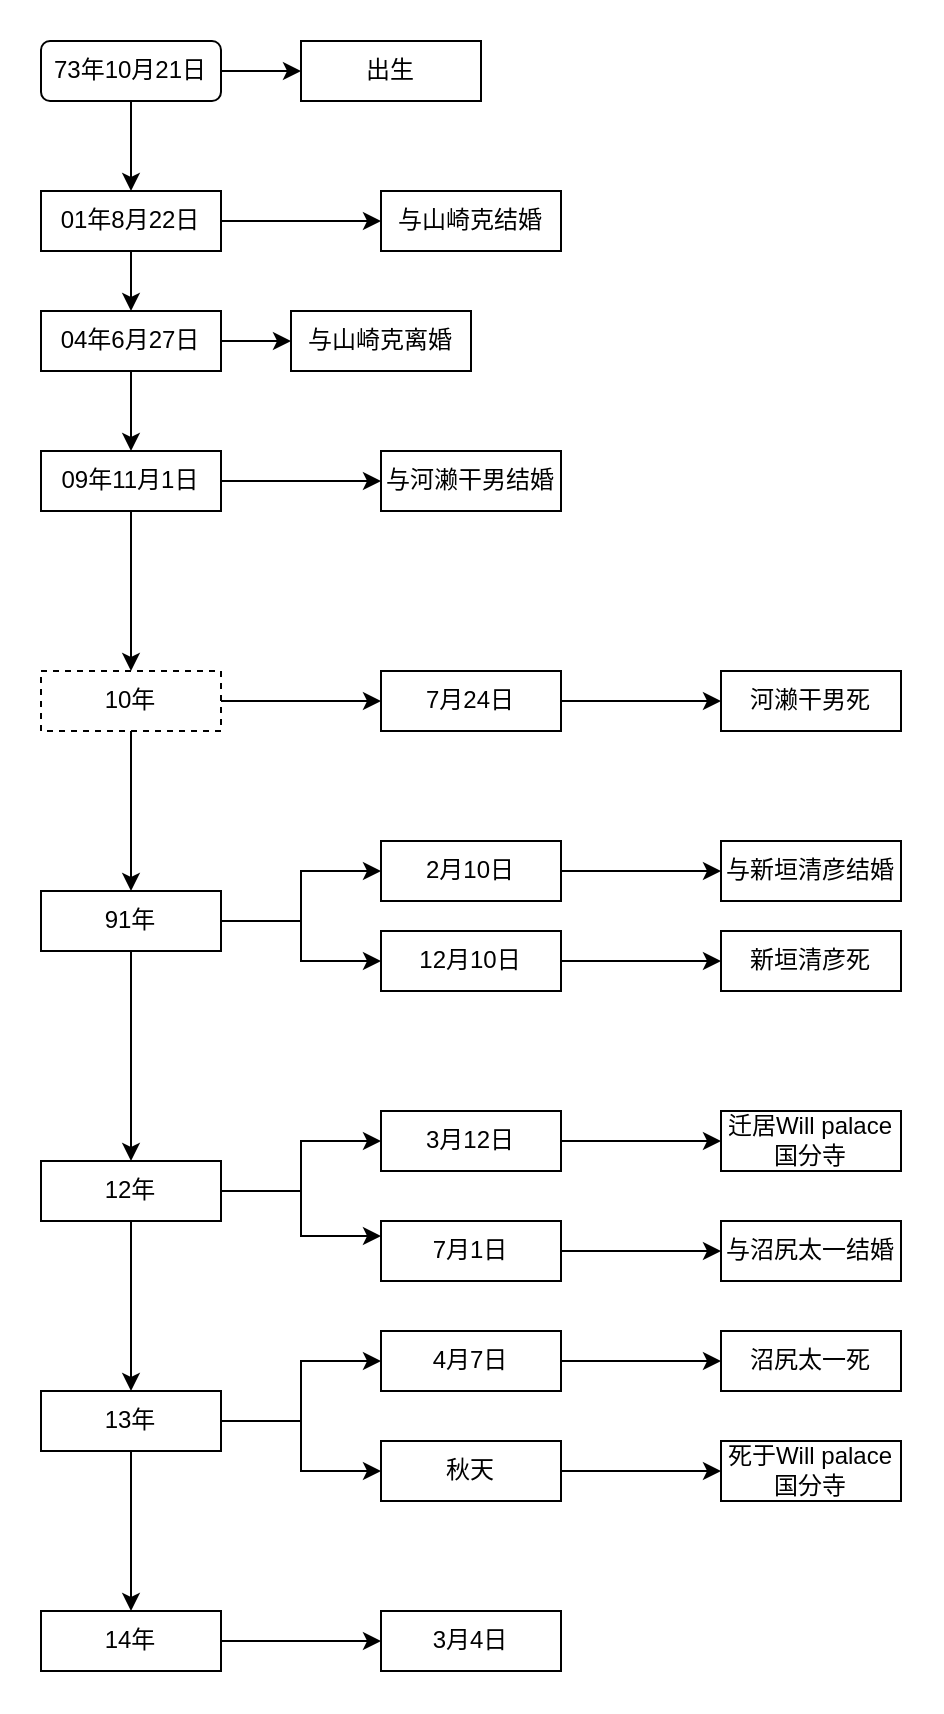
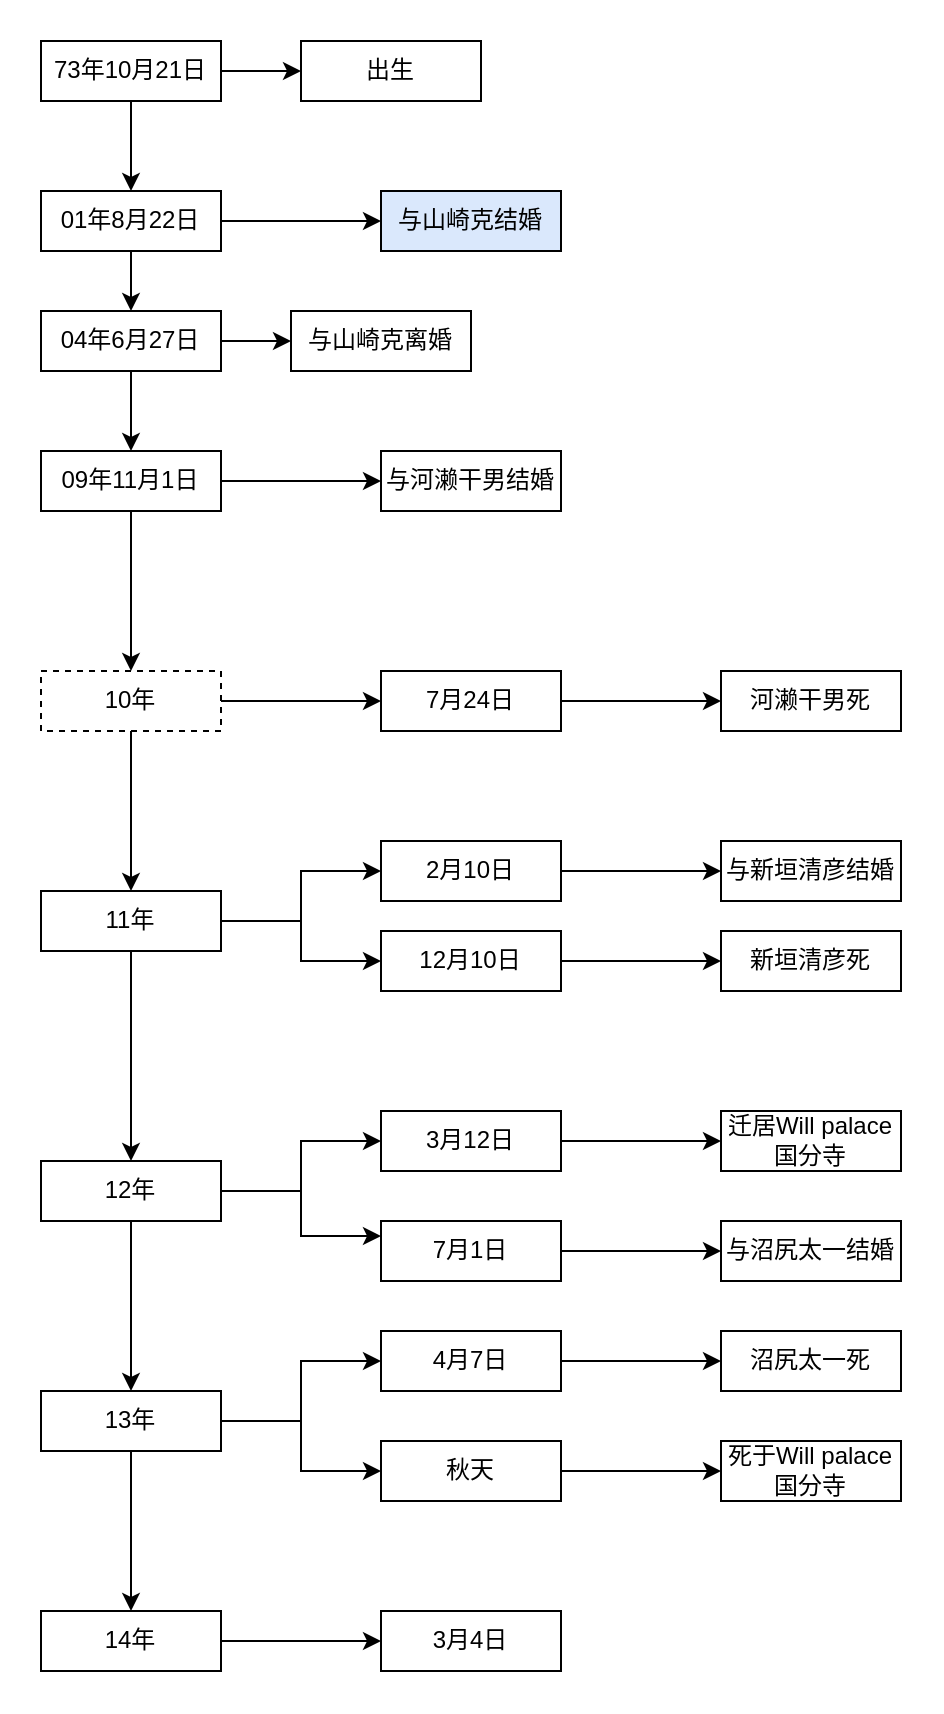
(131, 71) -> (131, 71)
(471, 221) -> (471, 221)
(131, 921) -> (131, 921)
